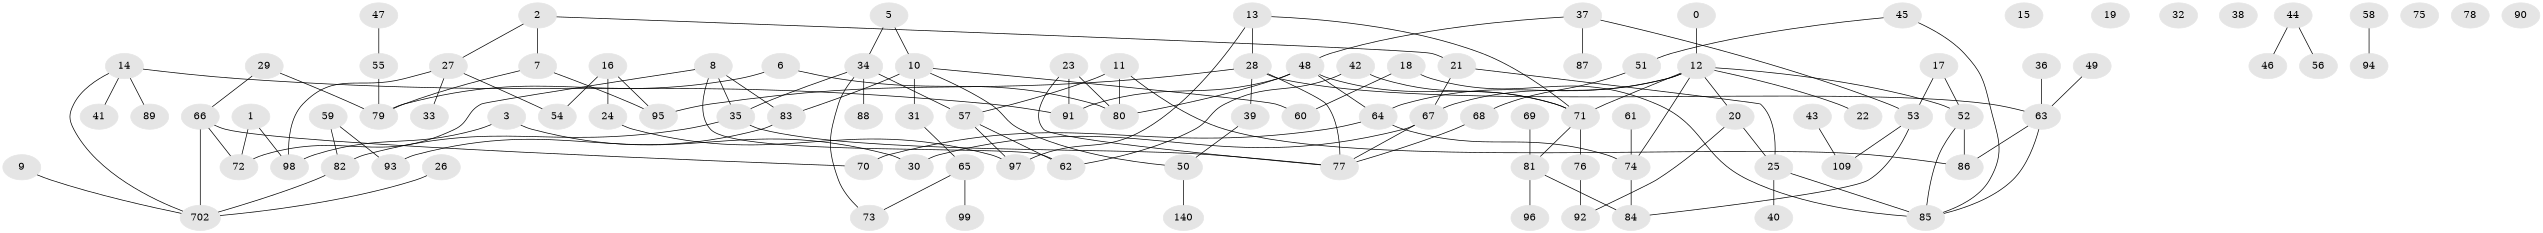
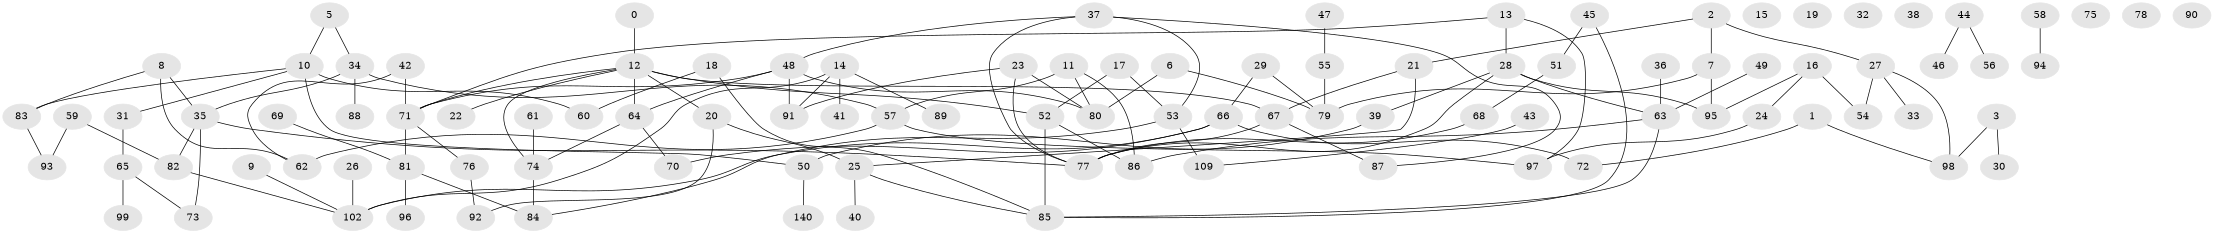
none -> (991, 79)
(471, 112) -> none
(831, 133) -> (200, 167)
(1184, 143) -> (1326, 142)
(200, 218) -> (353, 218)
